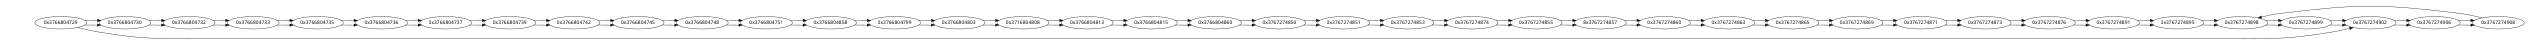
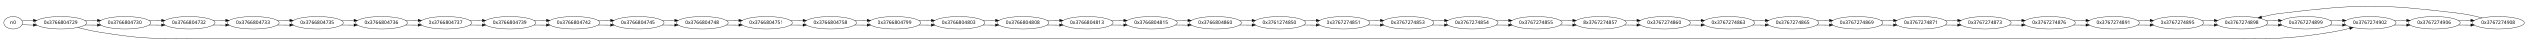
none -> (13, 23)
(831, 23) -> (831, 23)
(1023, 23) -> (1023, 23)
(1280, 23) -> (1280, 23)
(1472, 23) -> (1472, 23)
